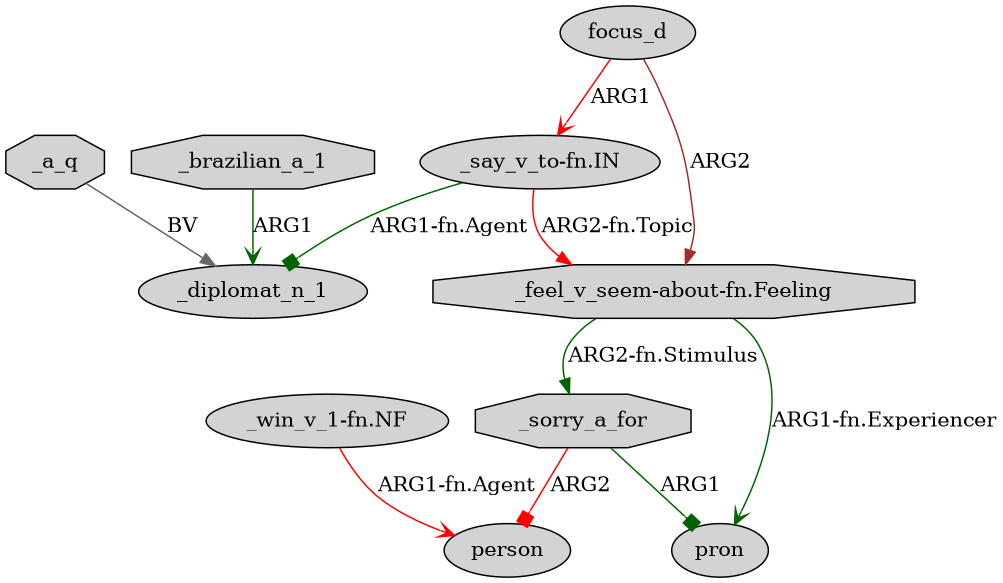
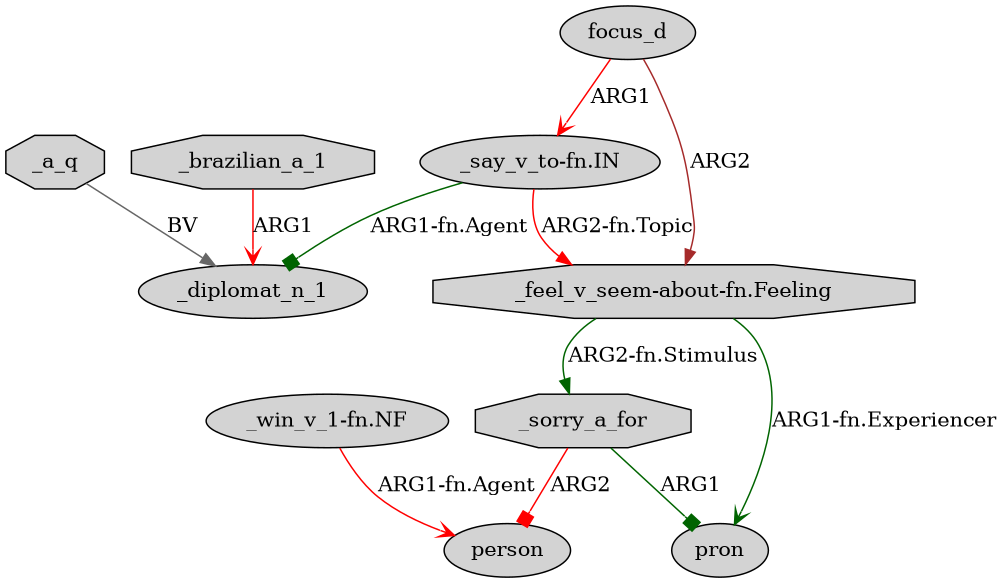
(253, 219) -> (253, 219)
